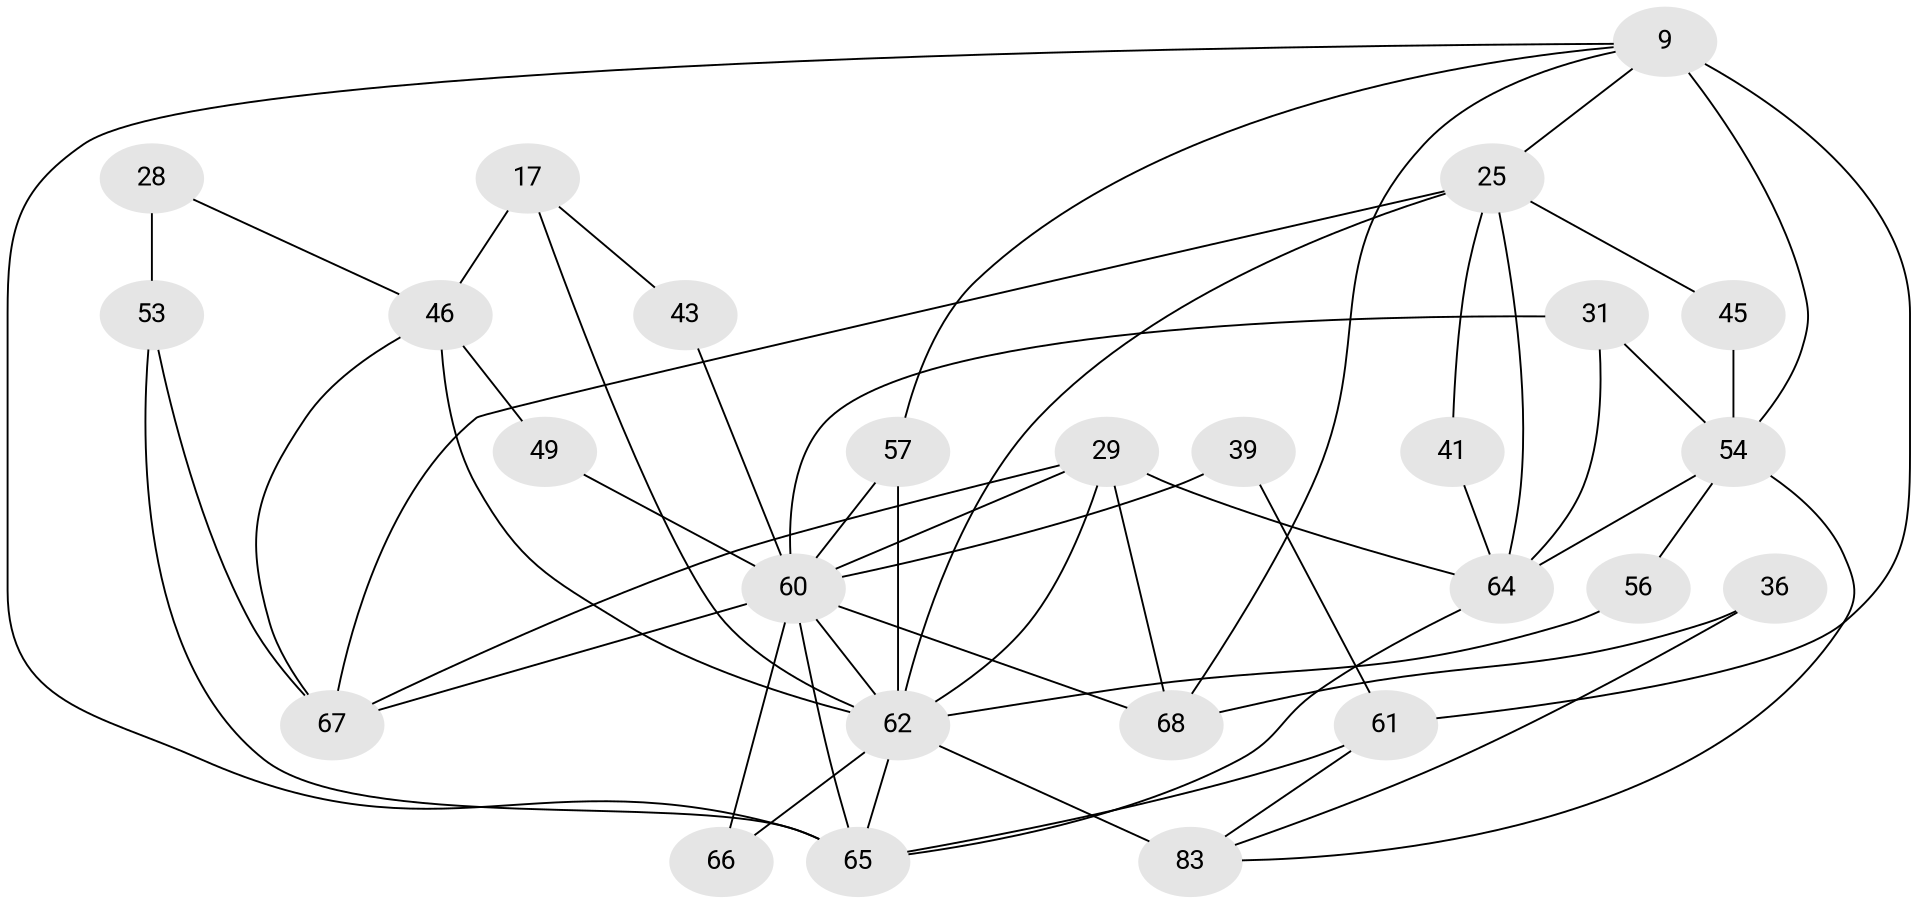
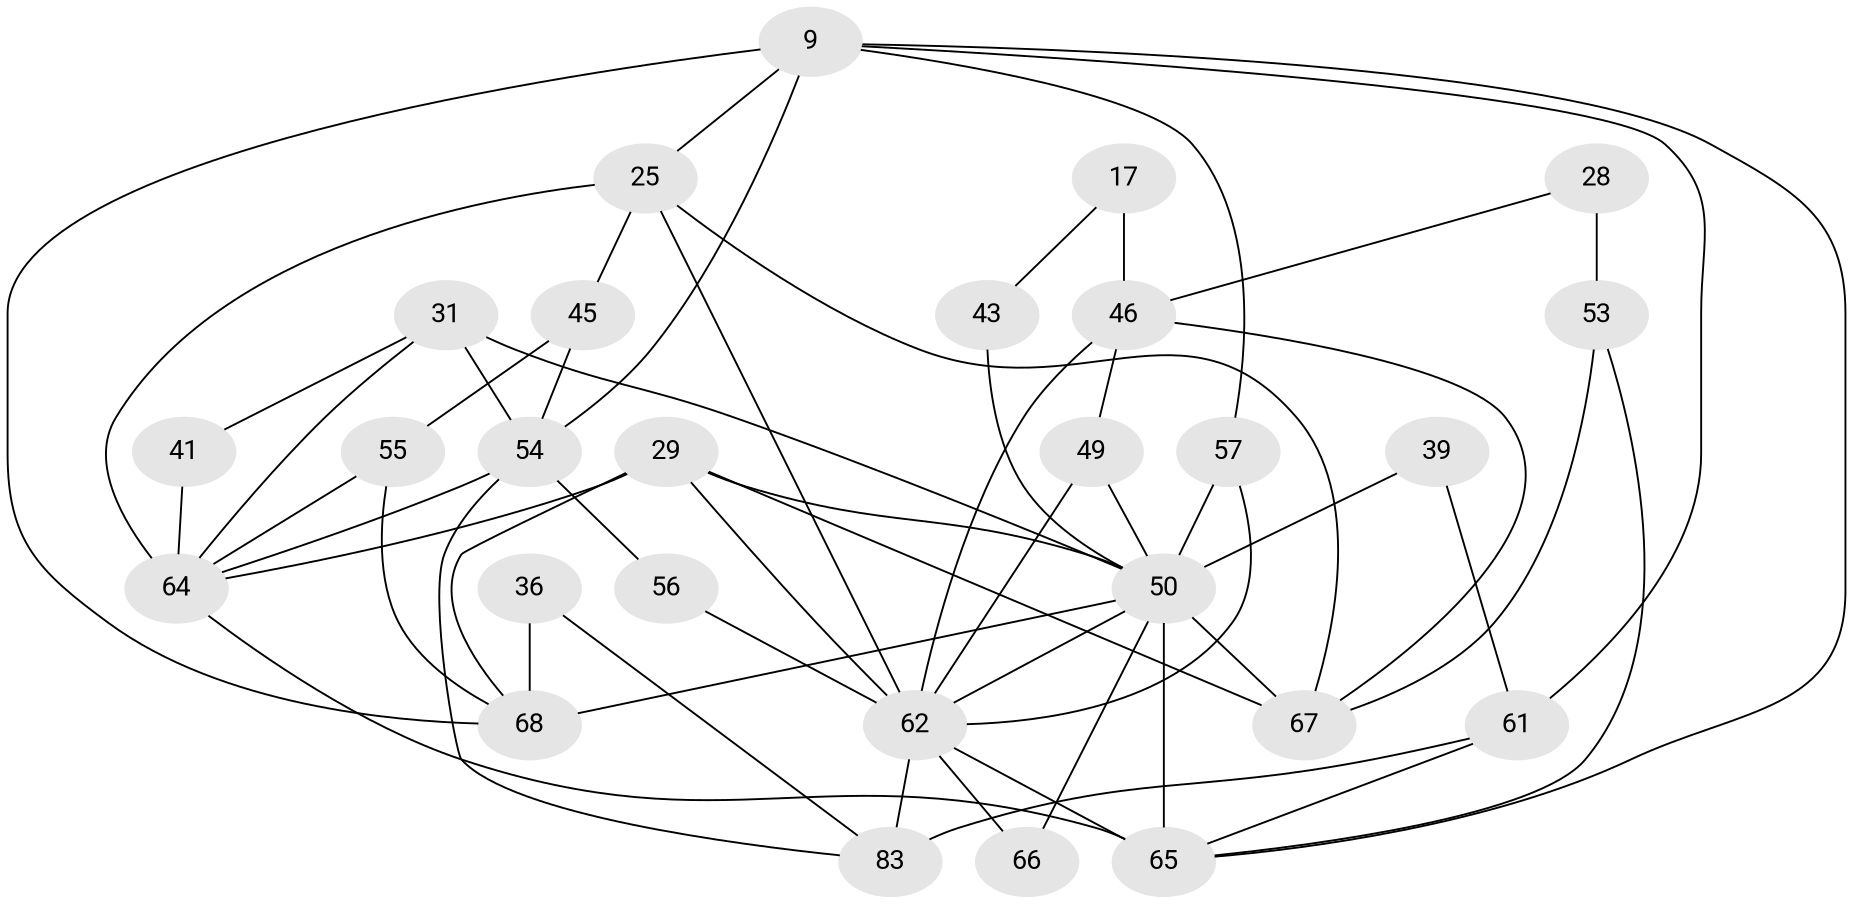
(1462, 304) -> (315, 383)
none -> (393, 452)
(652, 494) -> (1007, 583)
(794, 589) -> (1164, 589)
